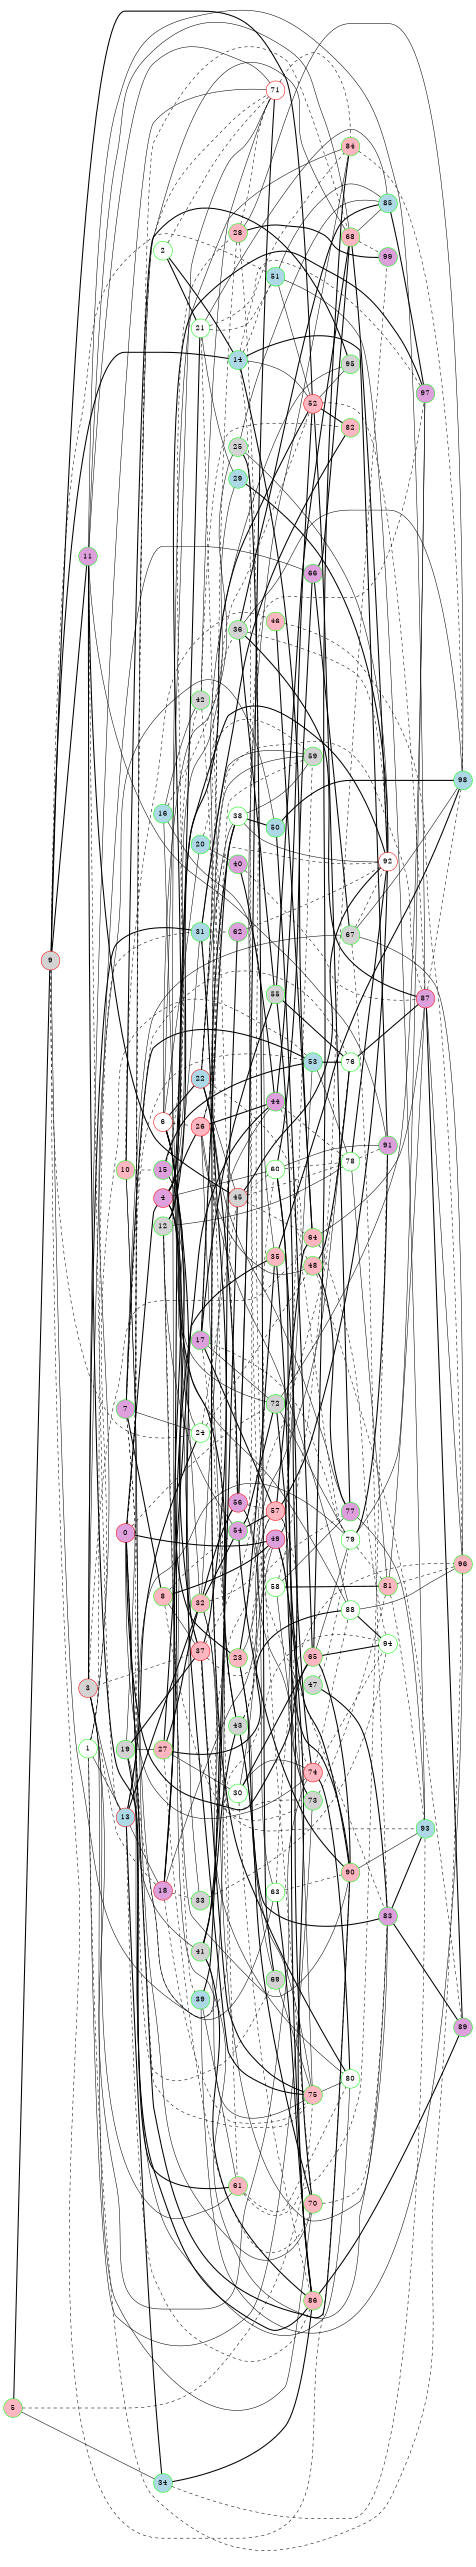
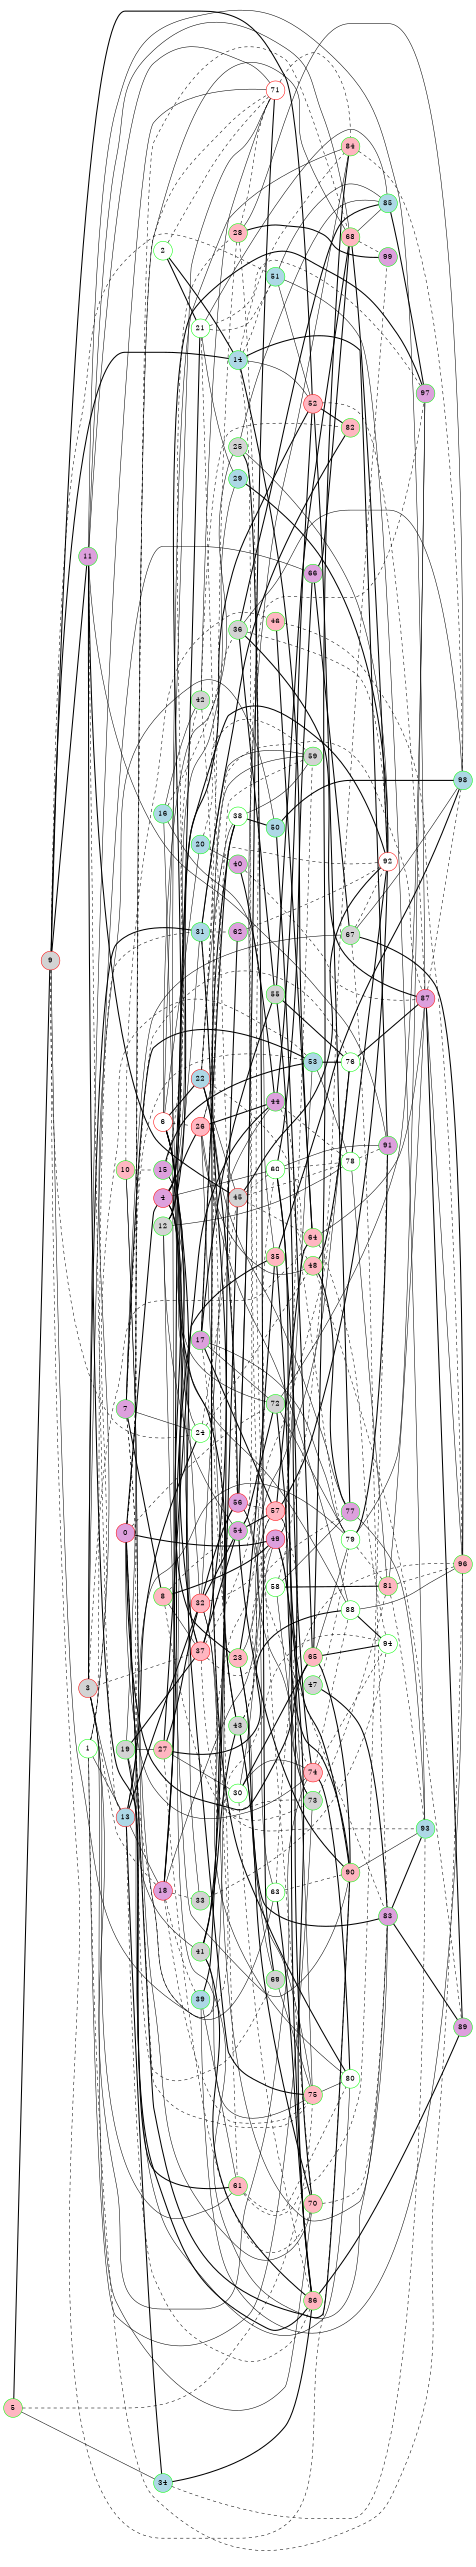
(351, 364) -> none
(235, 597) -> none
(304, 854) -> none
(459, 1223) -> (459, 1223)
(298, 1406) -> (298, 1406)
(201, 1603) -> (201, 1603)
(174, 1614) -> (178, 1944)
(223, 1963) -> (218, 1594)
